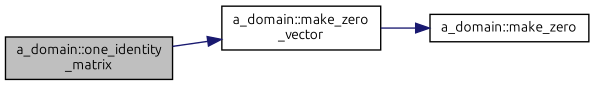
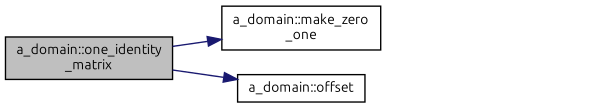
(301, 28) -> (301, 28)
(509, 28) -> none
none -> (301, 88)
